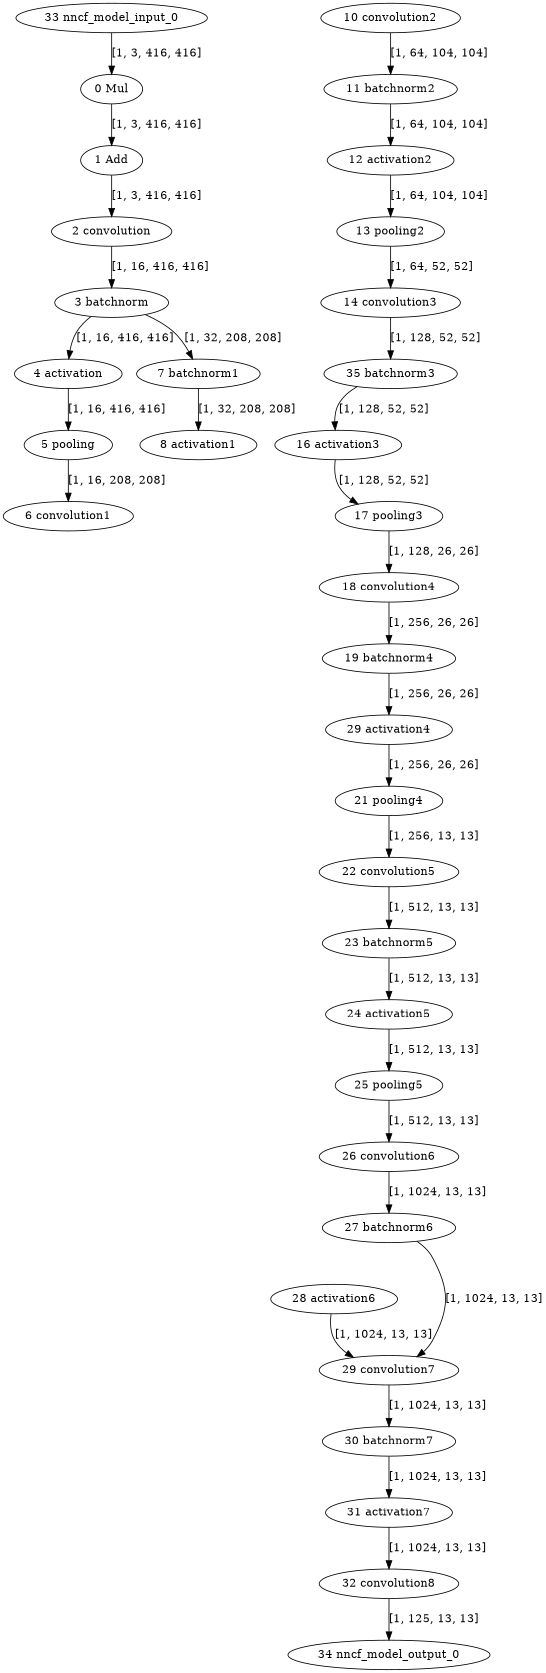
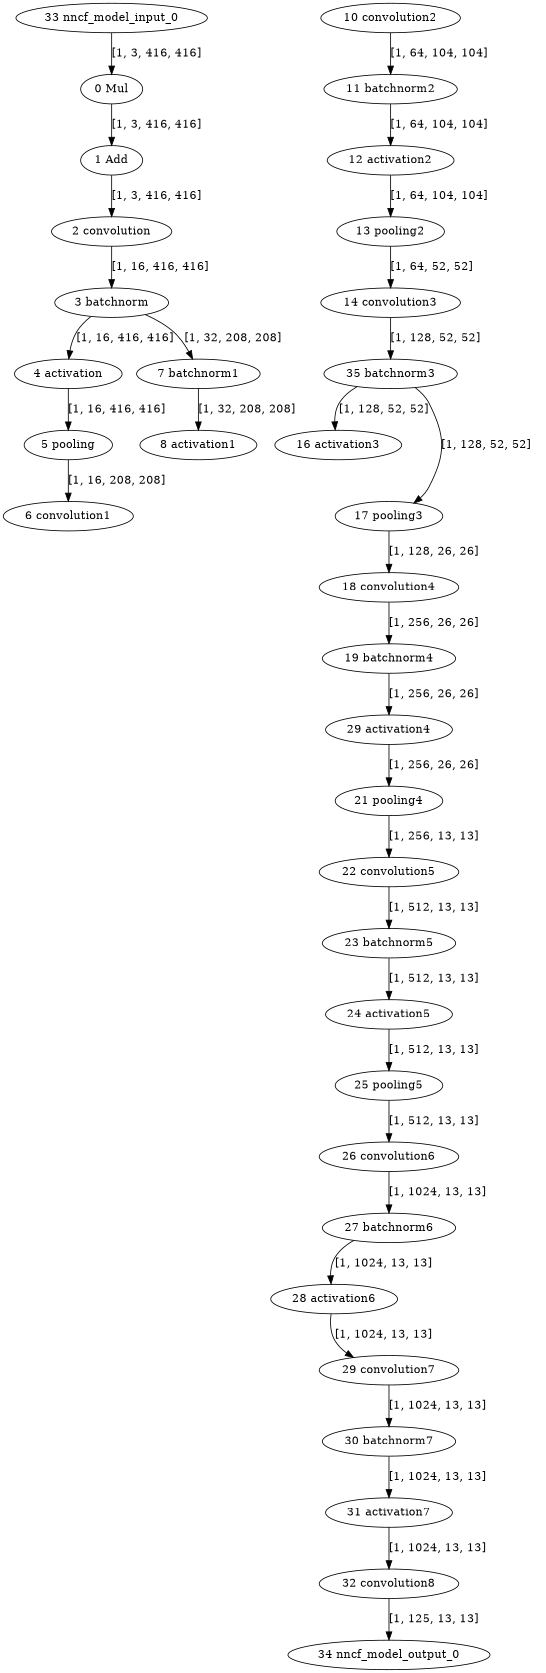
(337, 482) -> (441, 441)
(445, 1295) -> (337, 1255)
